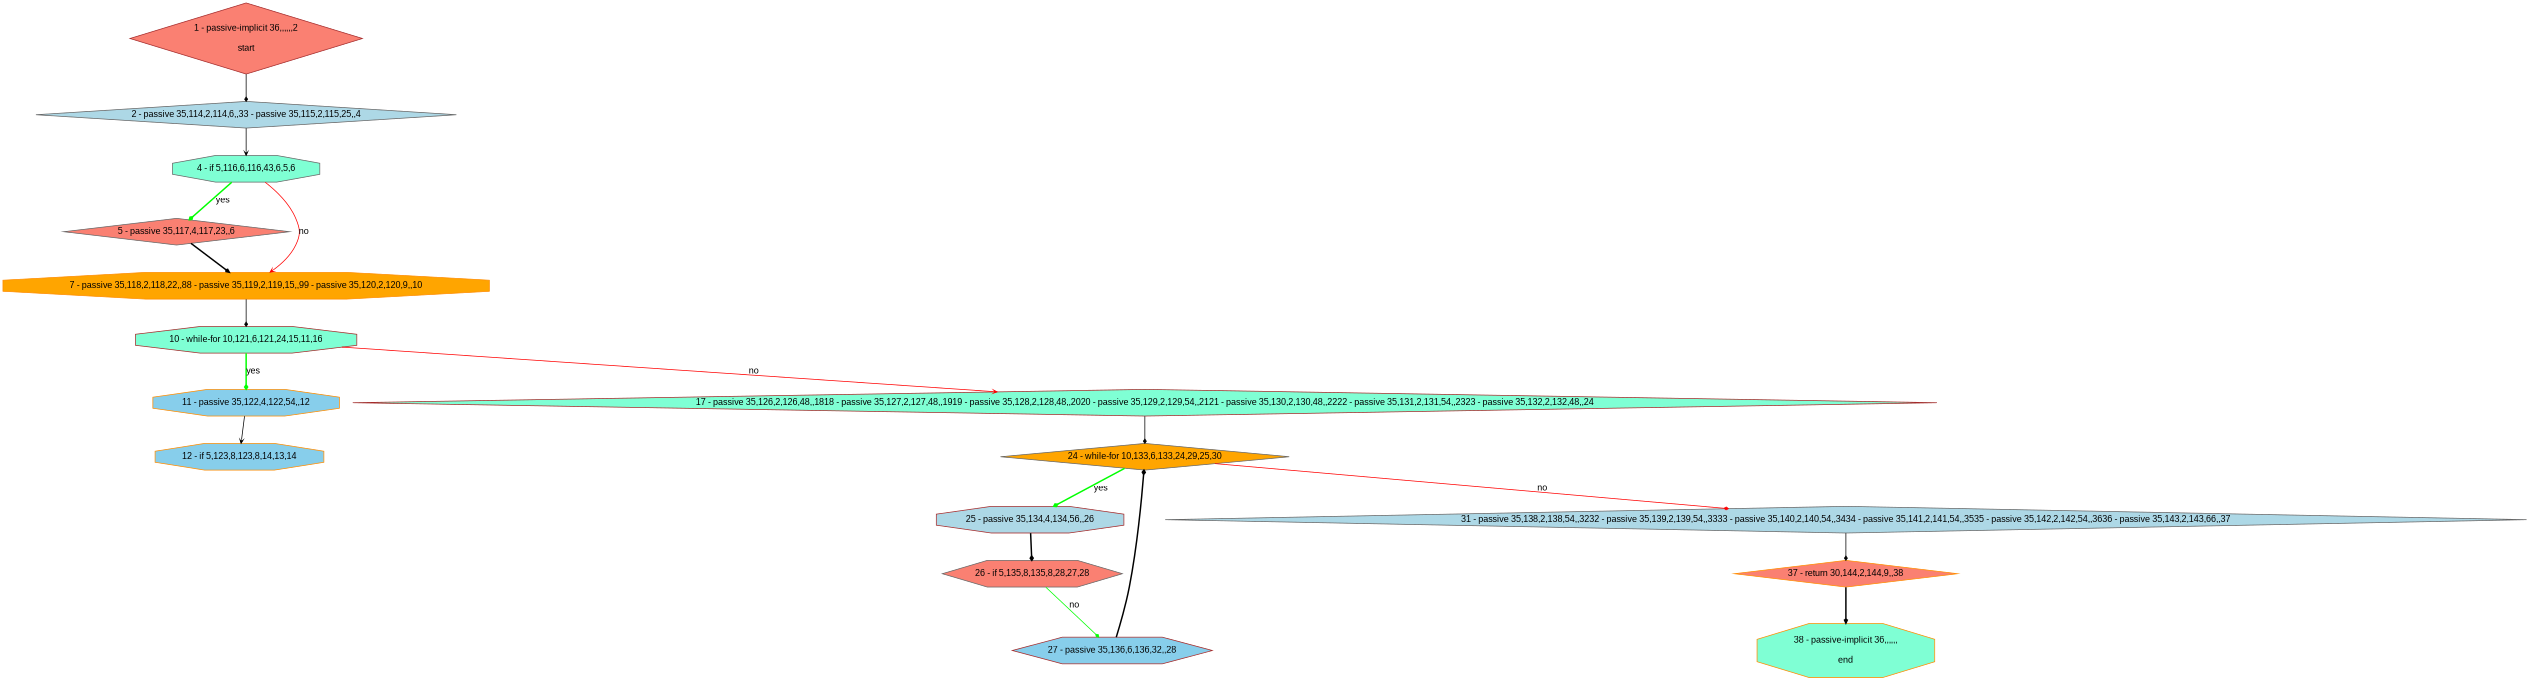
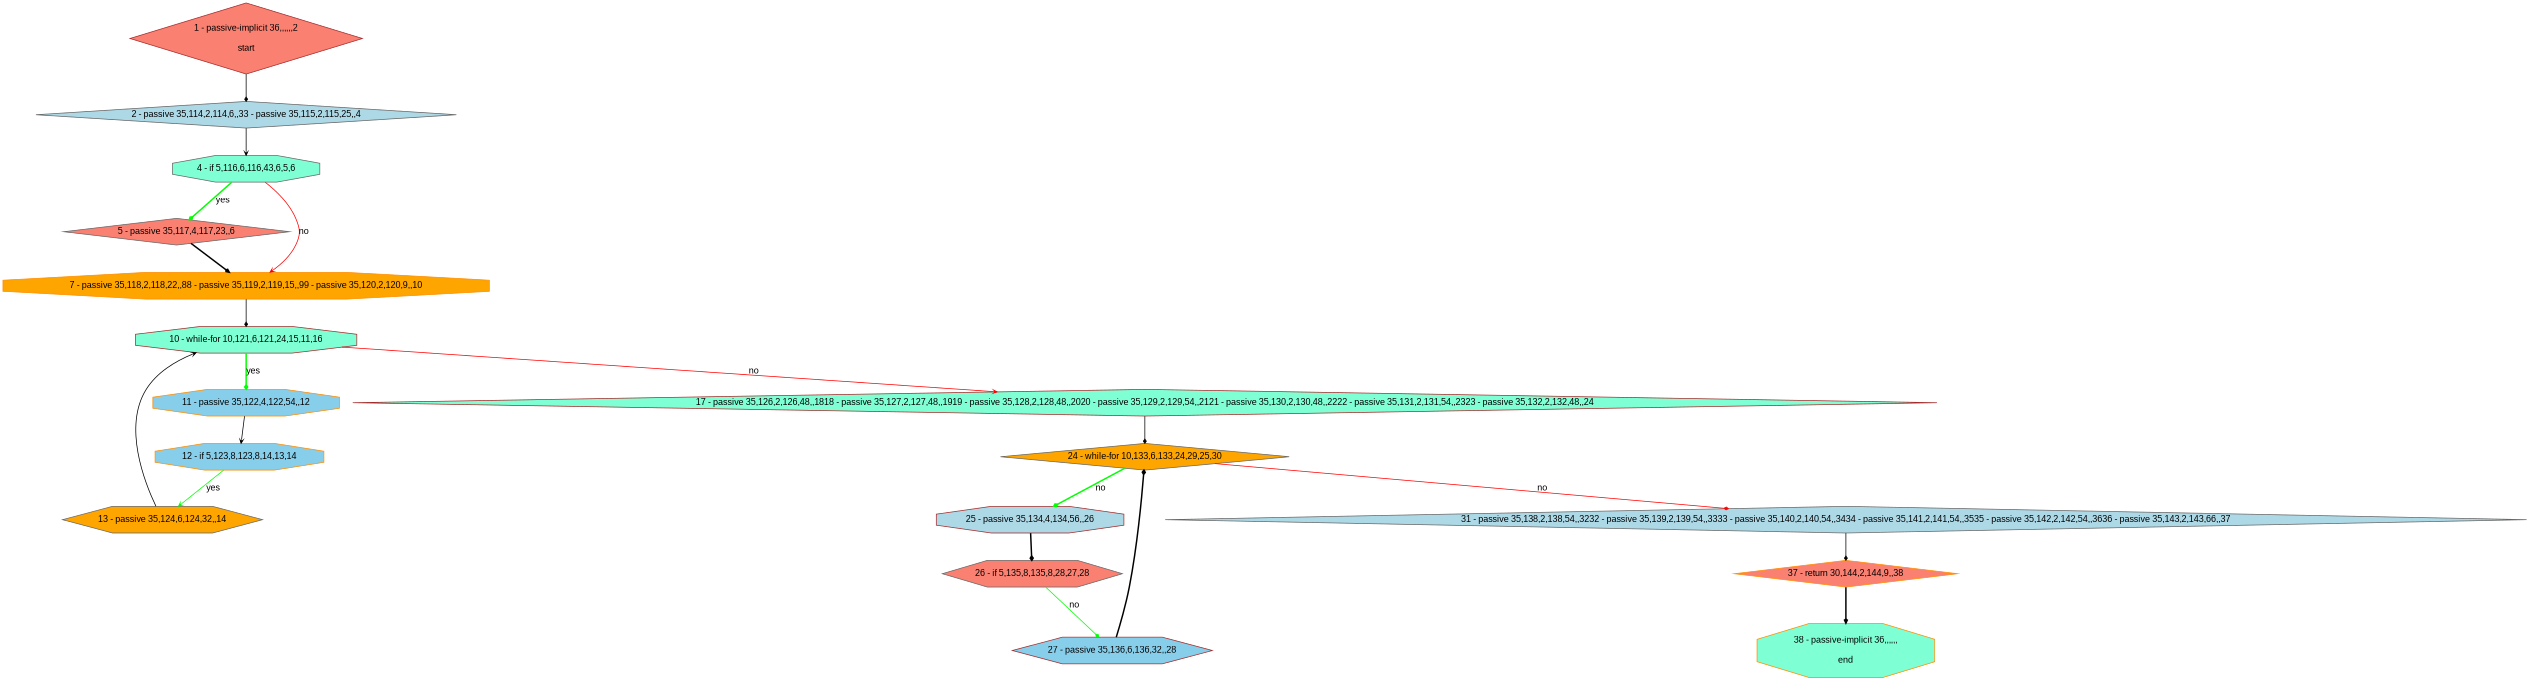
(1101, 488) -> (1101, 488)
none -> (162, 520)
